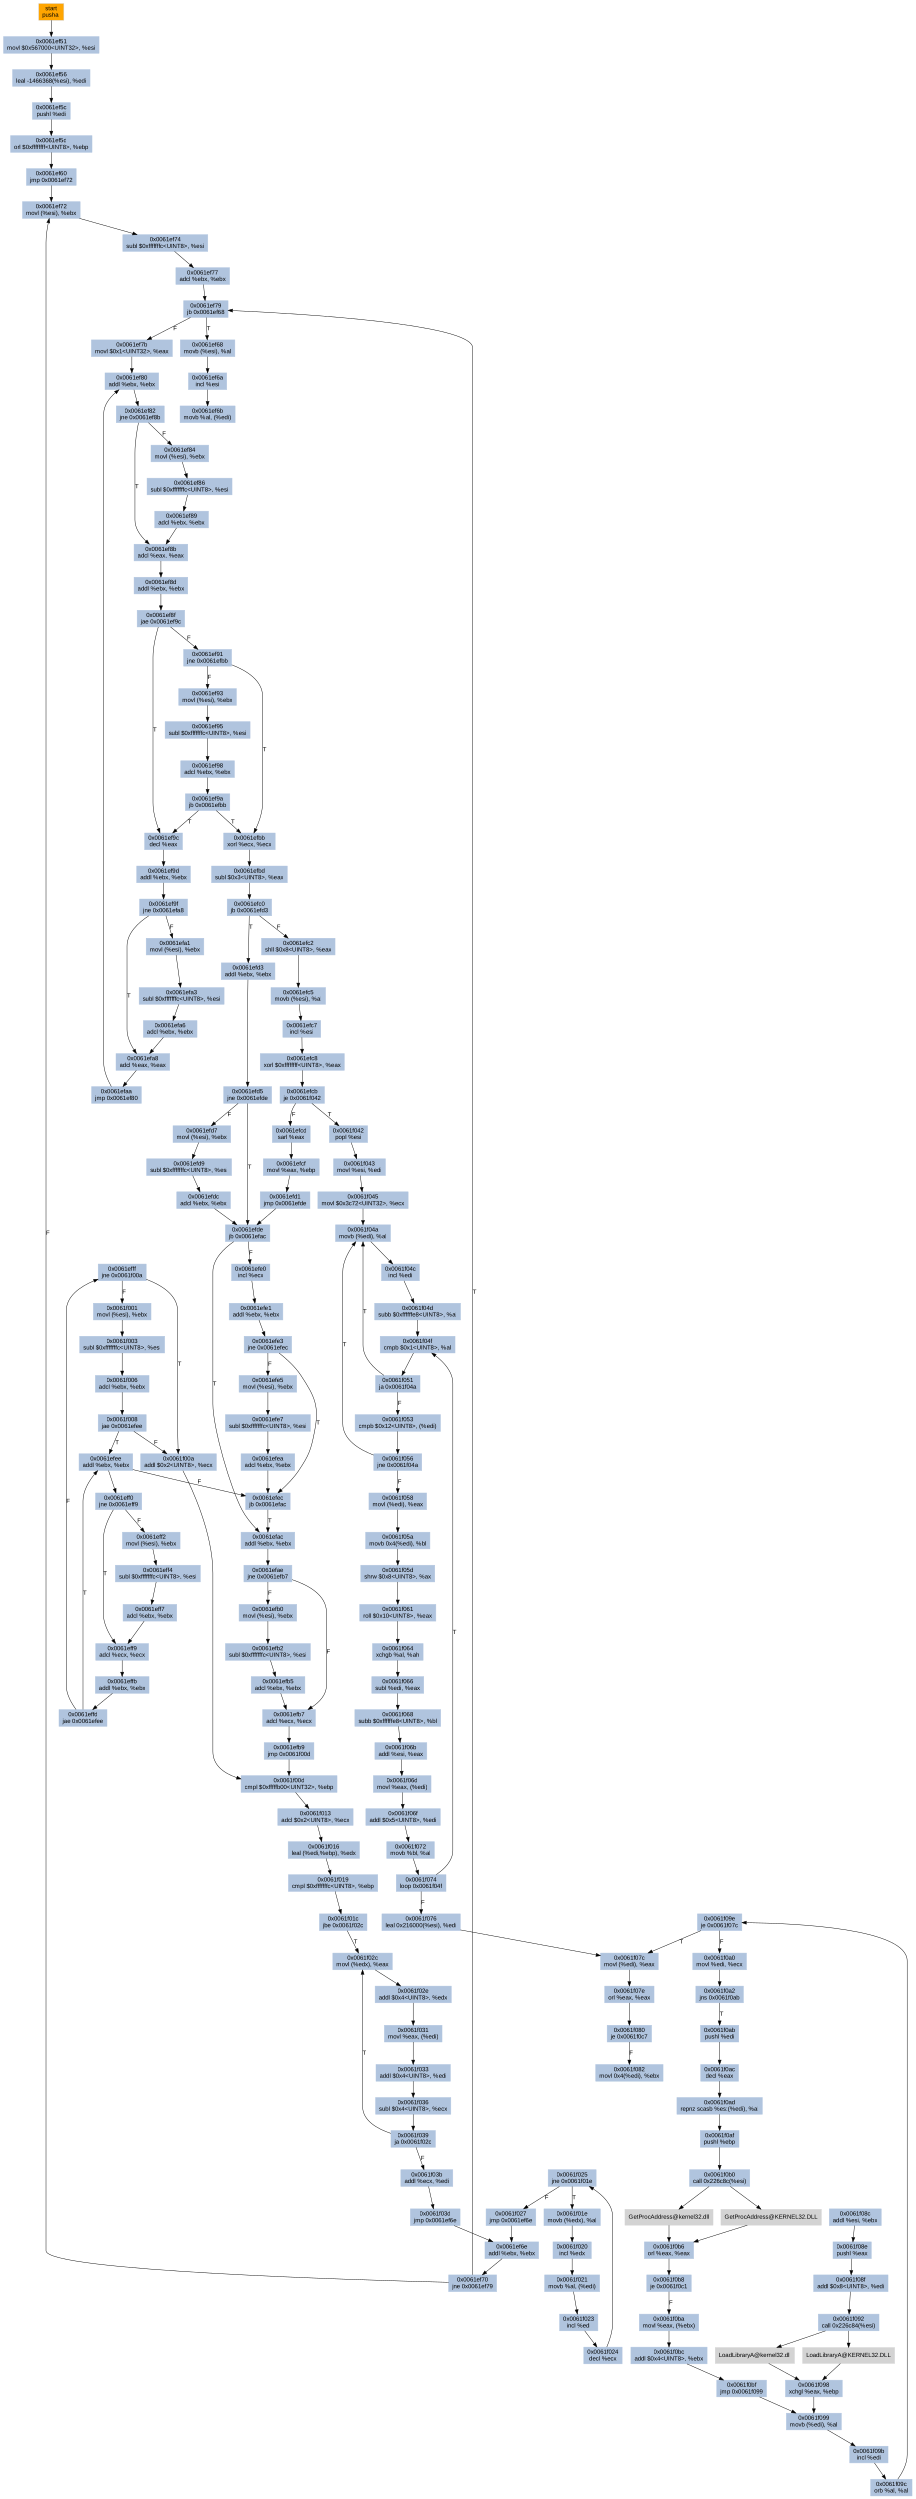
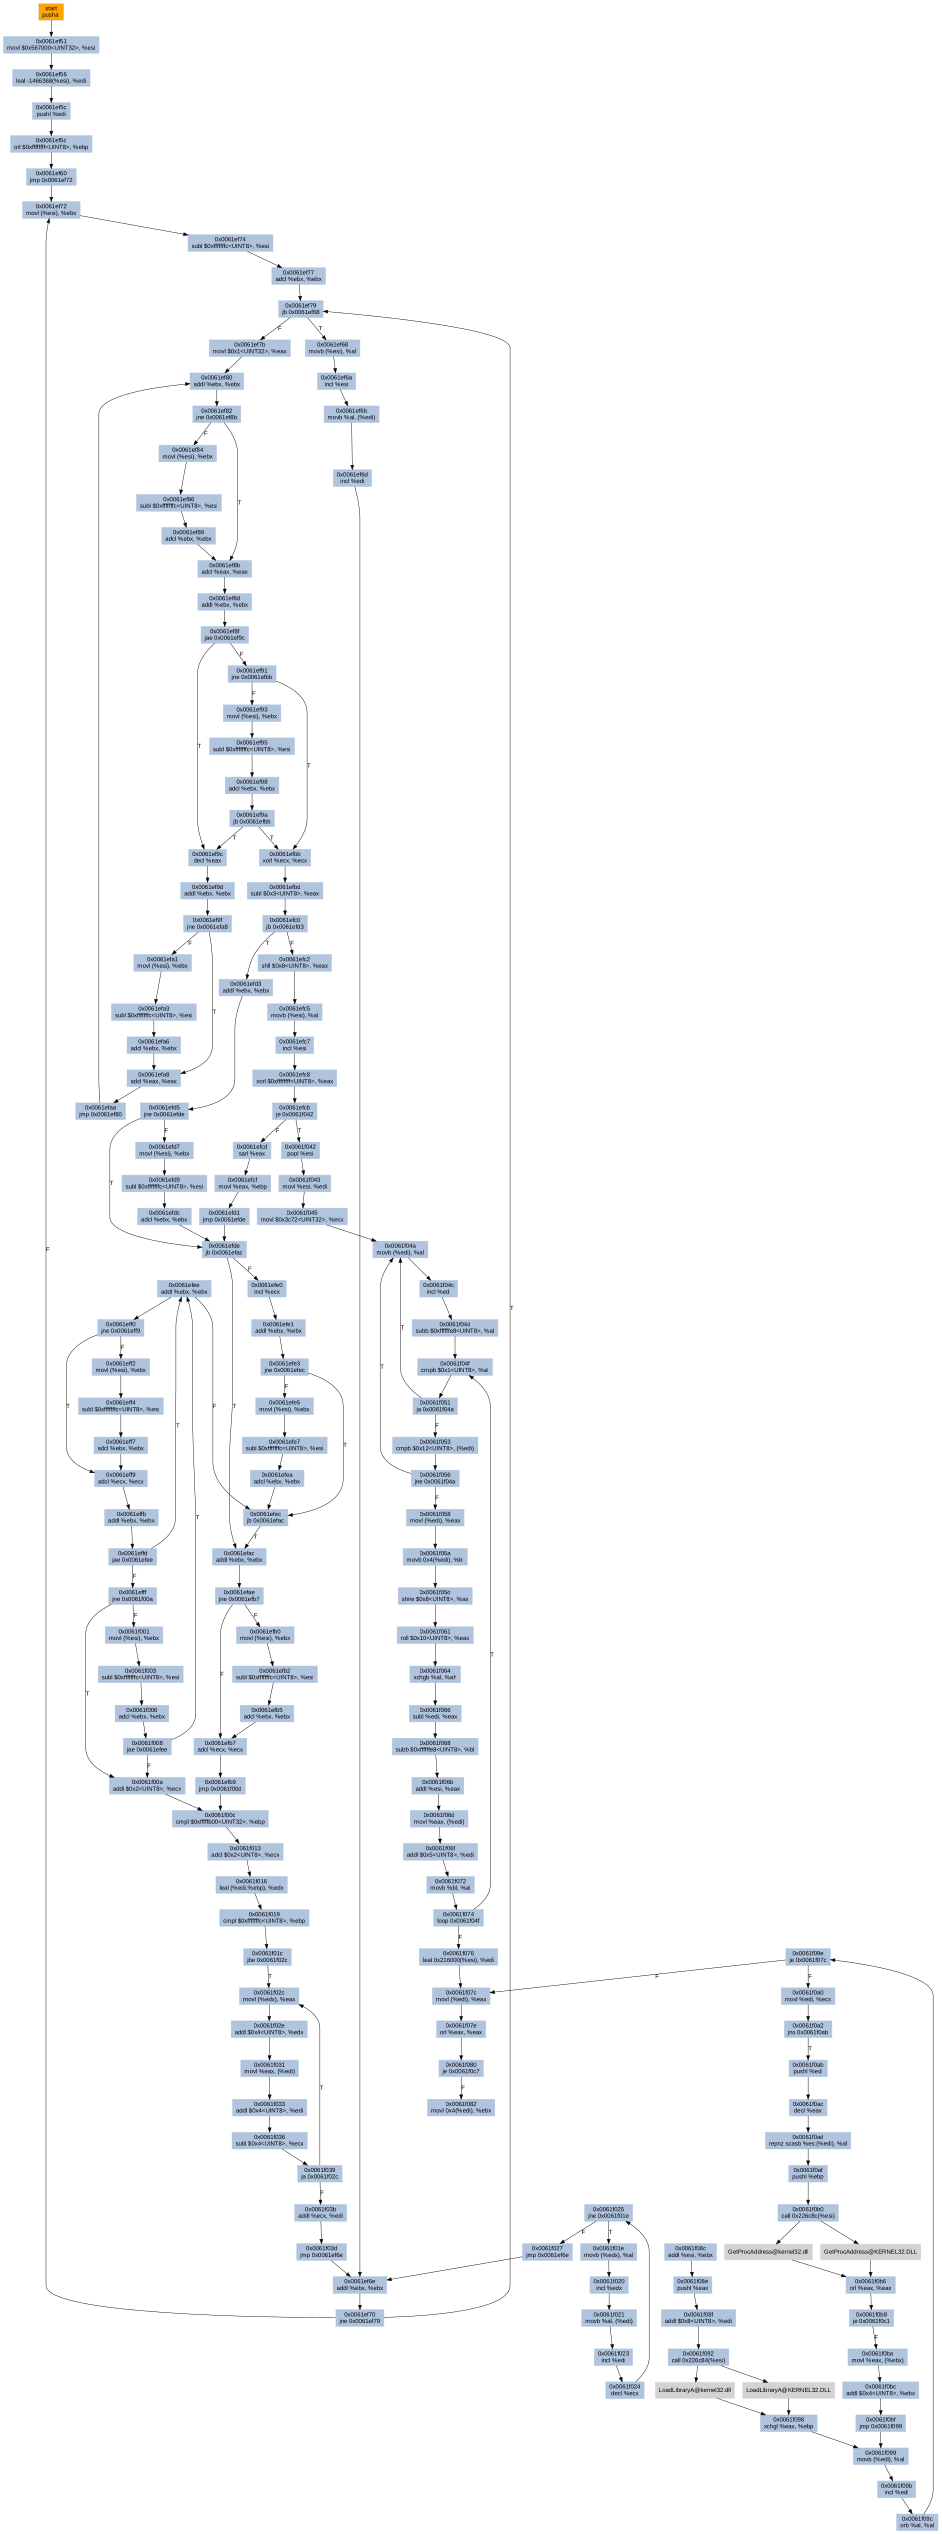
none -> (352, 478)
(682, 1942) -> (657, 1977)
